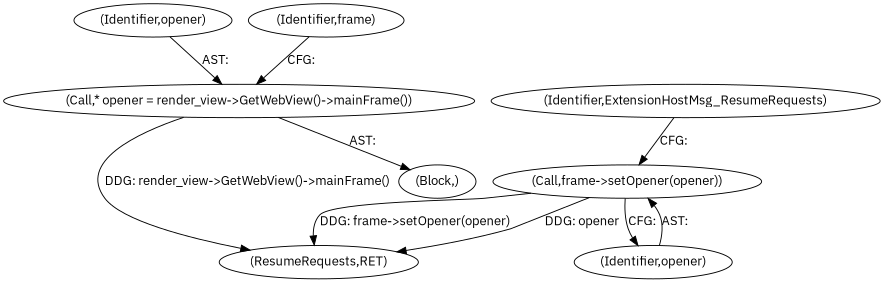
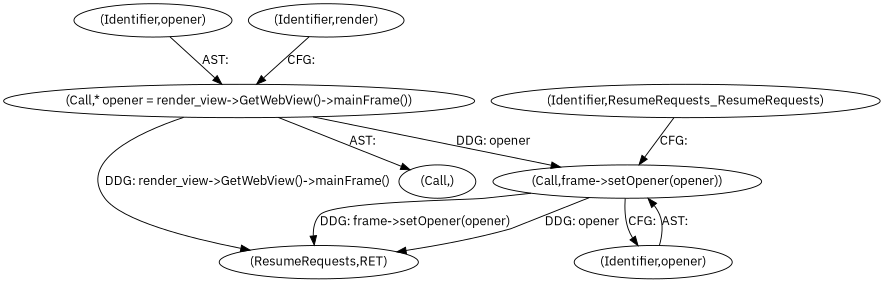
(326, 20) -> (326, 20)
(686, 101) -> (686, 101)
none -> (432, 141)
(437, 182) -> (437, 182)
